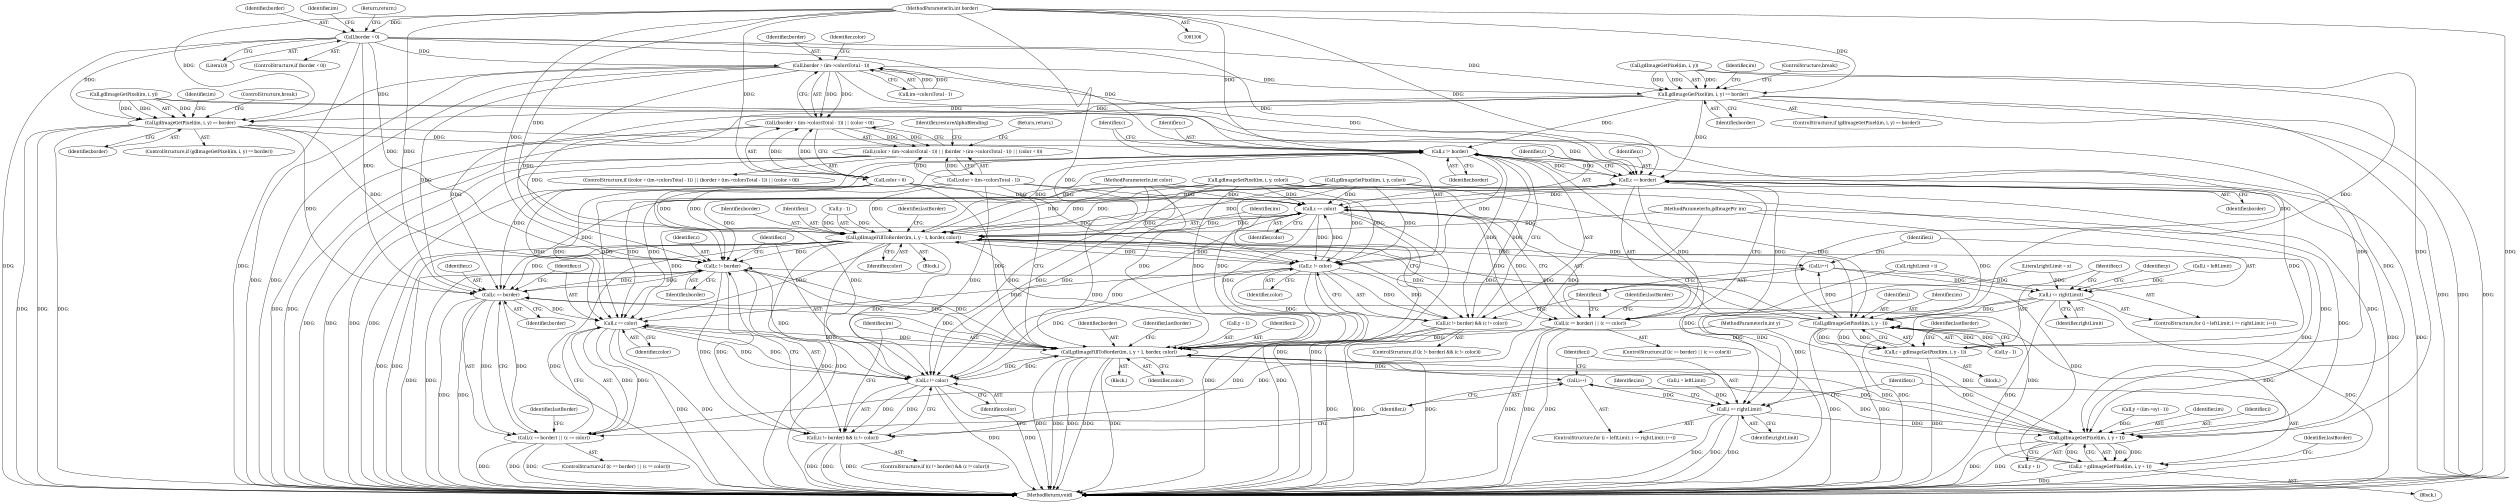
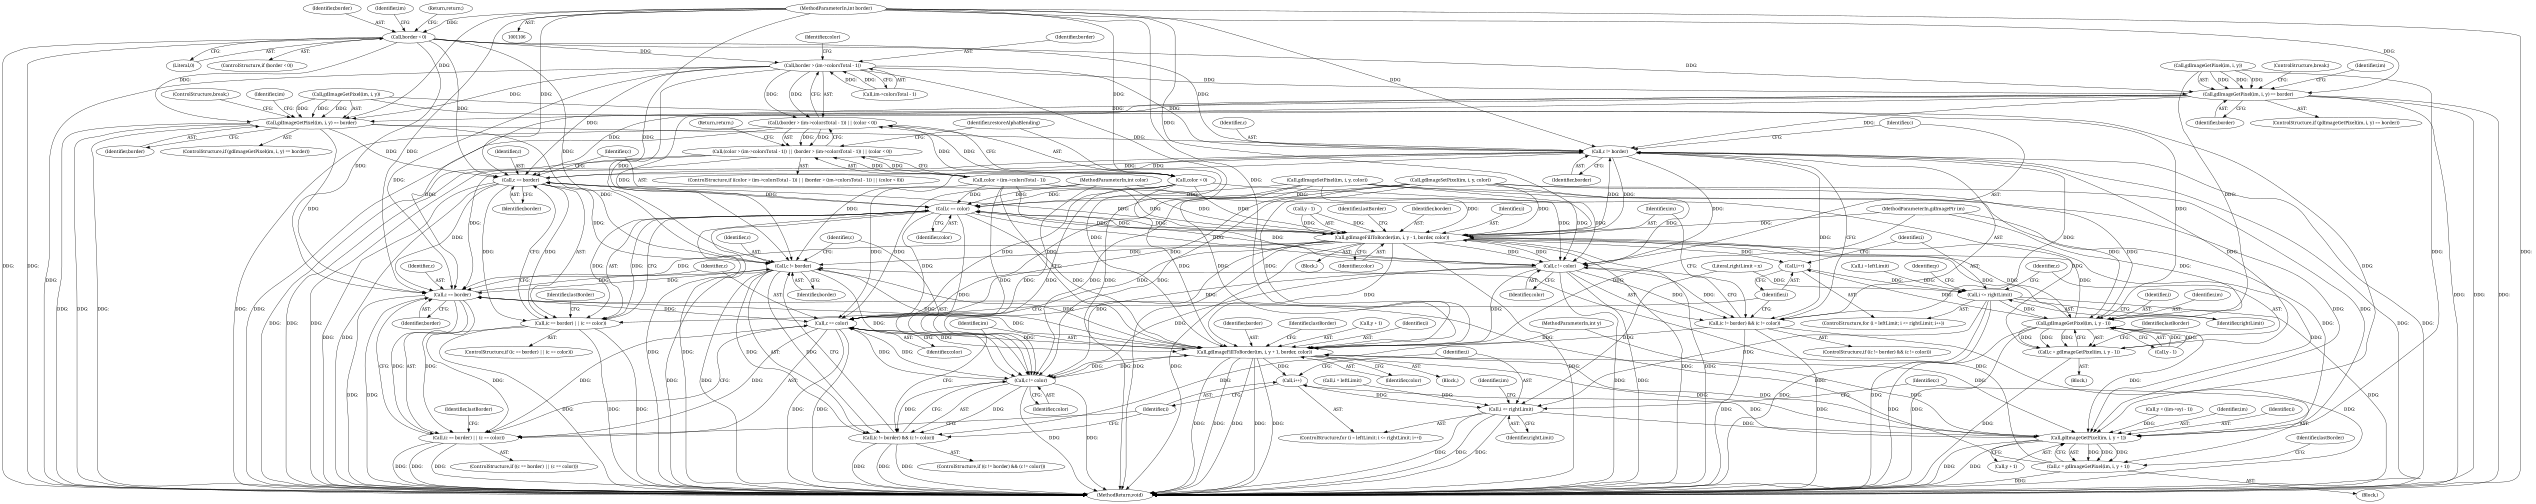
(1916, 266) -> none
(1201, 313) -> (1176, 196)
